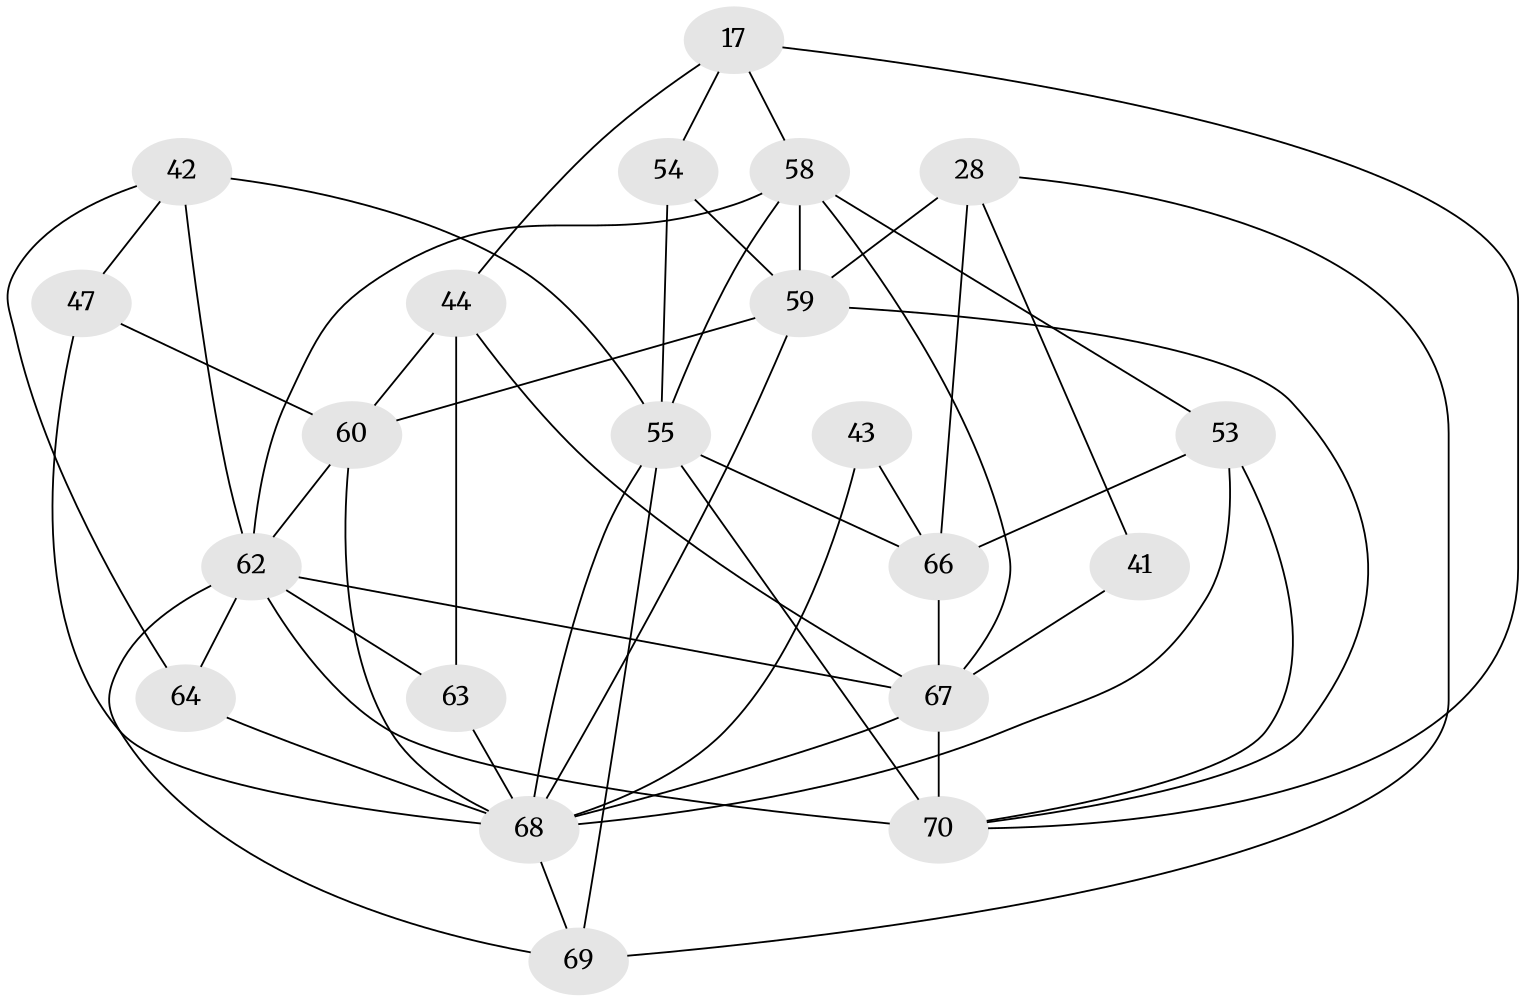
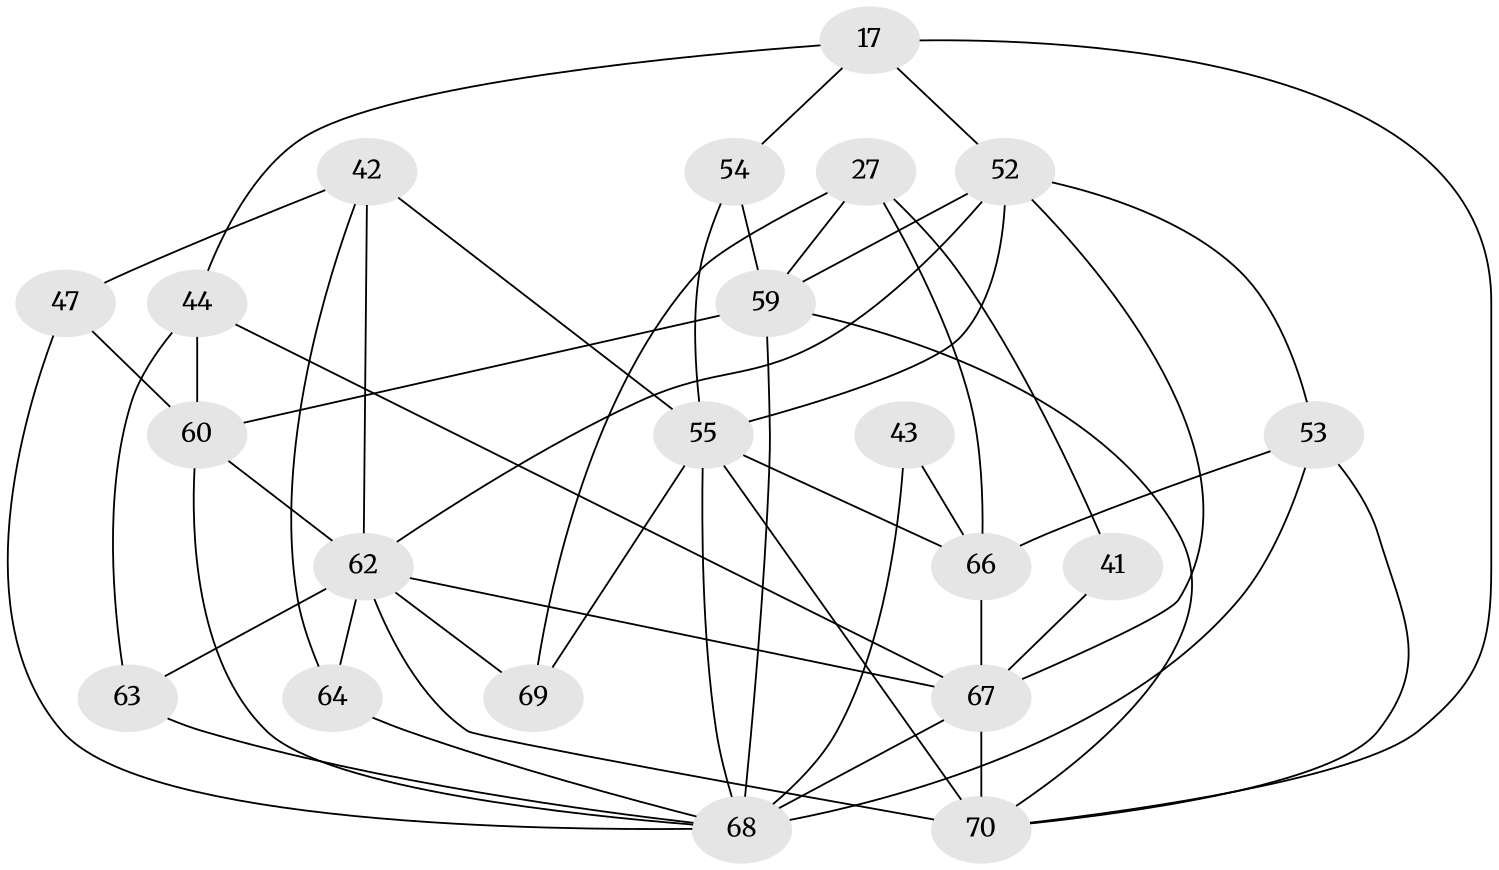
(800, 172) -> (1005, 172)
(970, 172) -> (866, 172)
(554, 895) -> none
